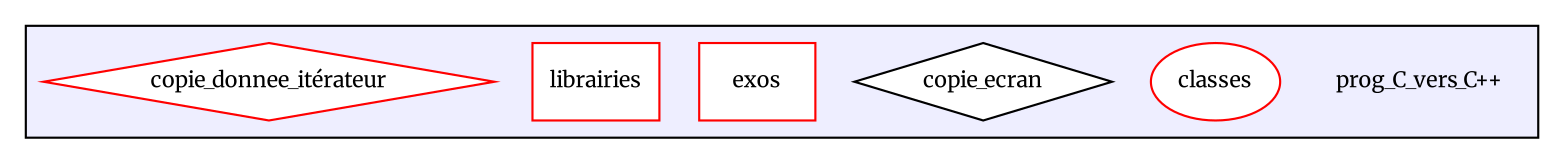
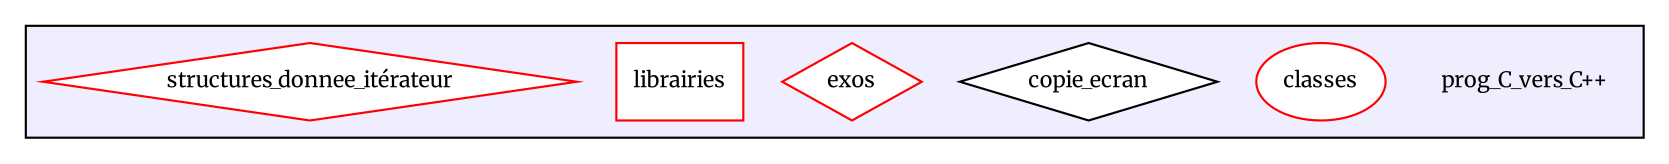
(269, 82) -> (310, 82)
(757, 82) -> (852, 82)
